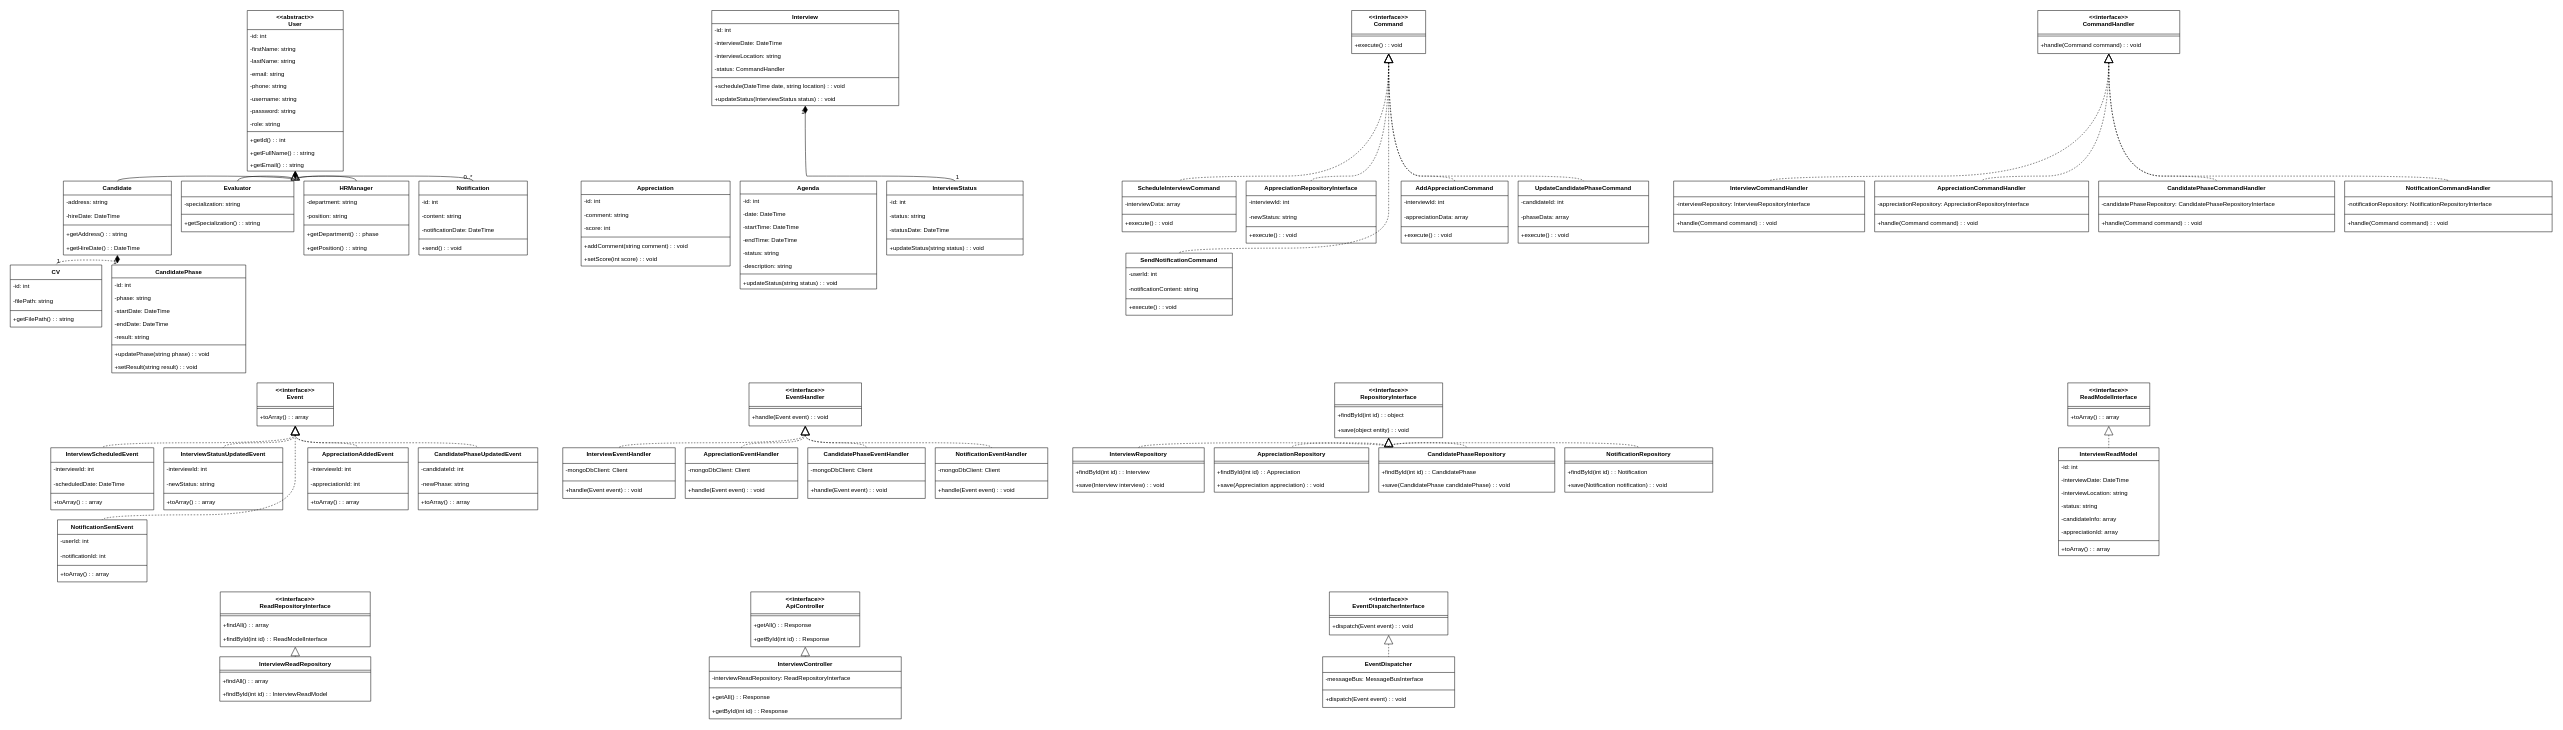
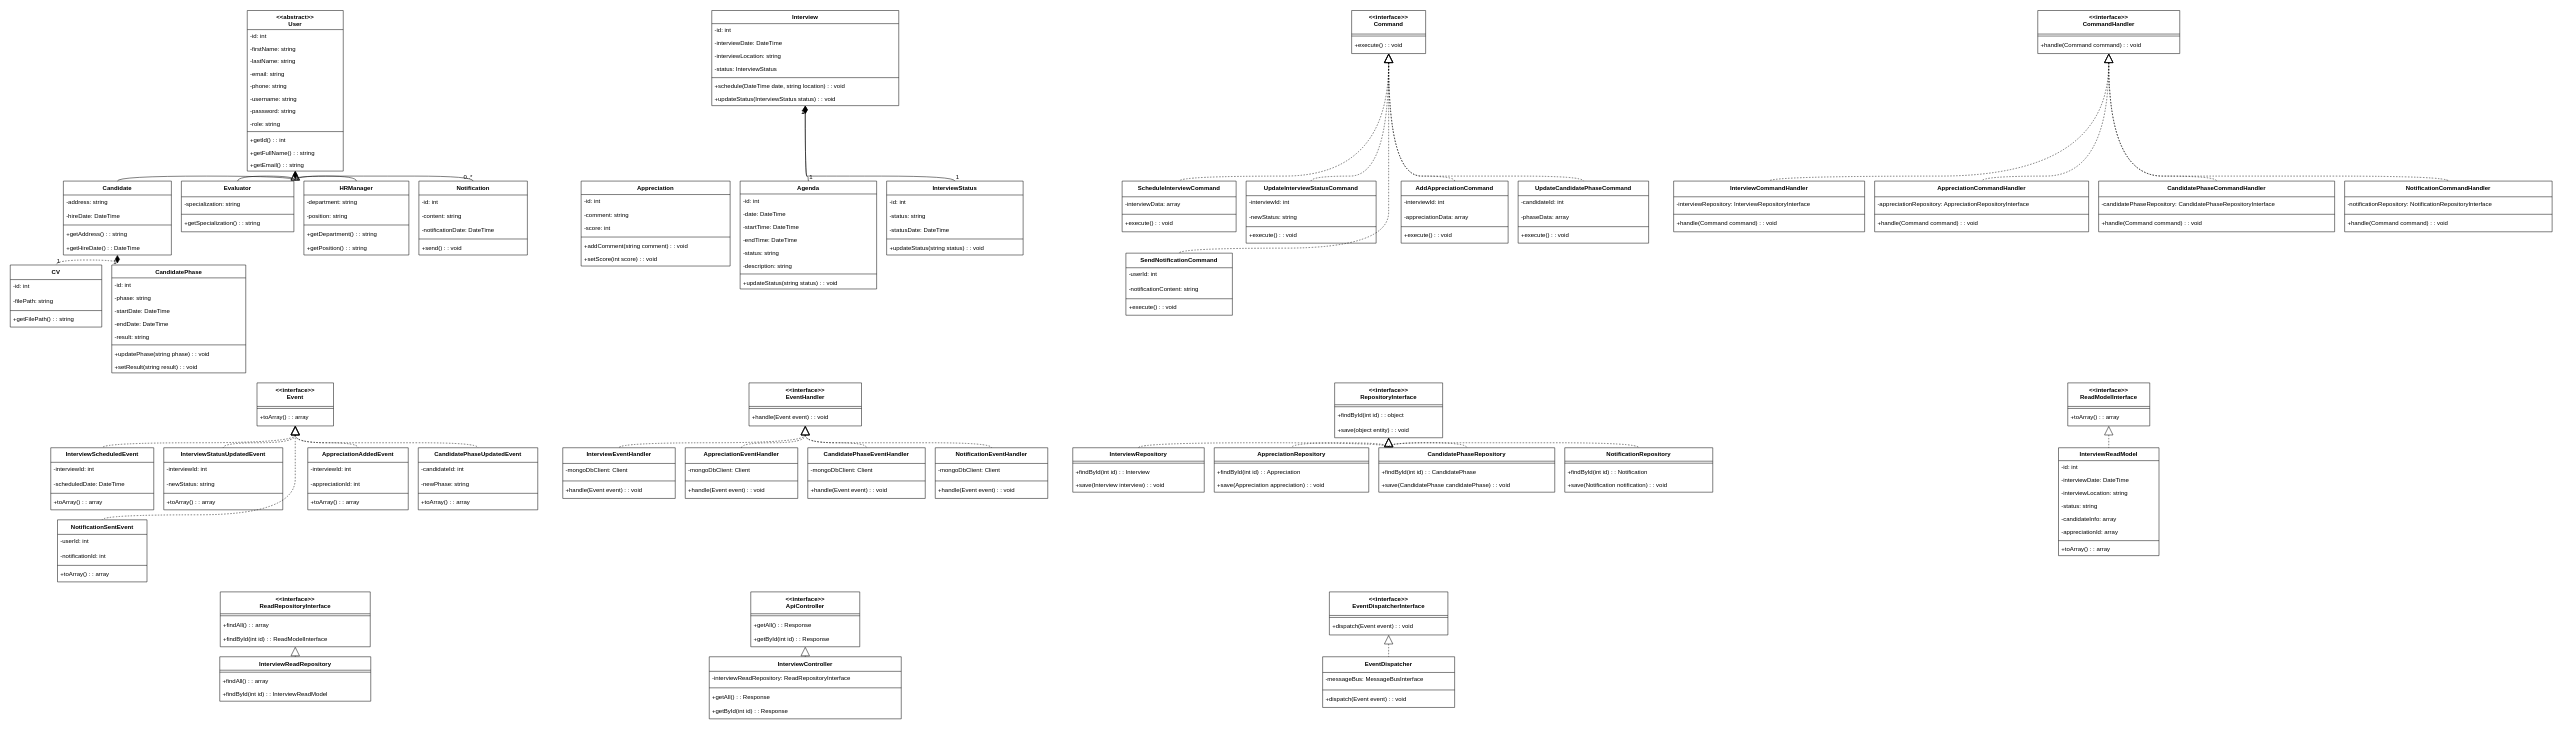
(751, 69) -> (752, 69)
none -> (808, 178)
(1311, 188) -> (1311, 188)
(346, 233) -> (347, 233)
